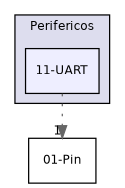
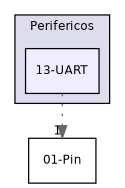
(62, 71) -> (62, 71)
